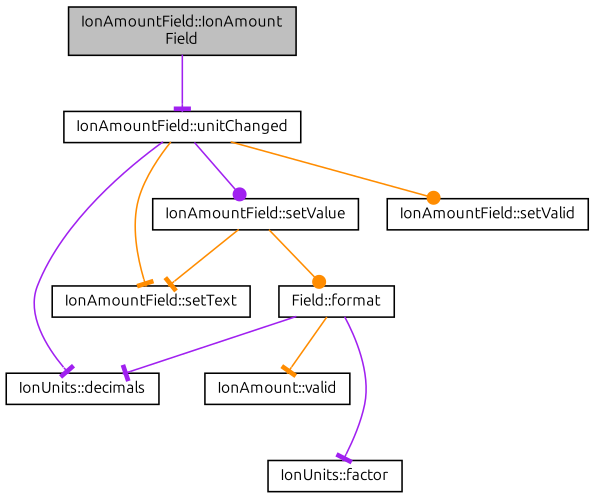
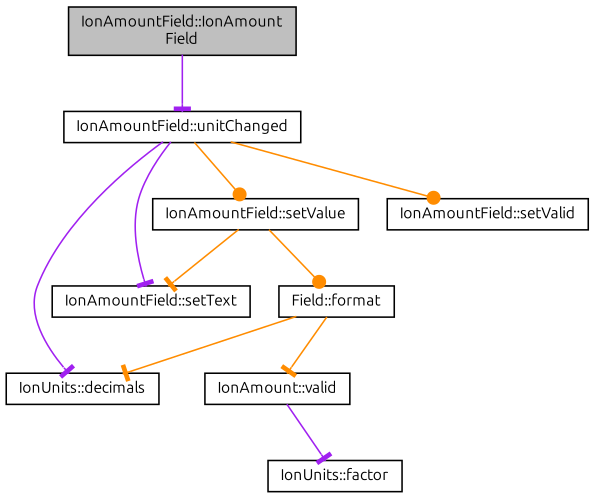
(215, 166) -> (215, 166)
(137, 206) -> (137, 206)
(213, 344) -> (213, 344)
(366, 385) -> (304, 429)
